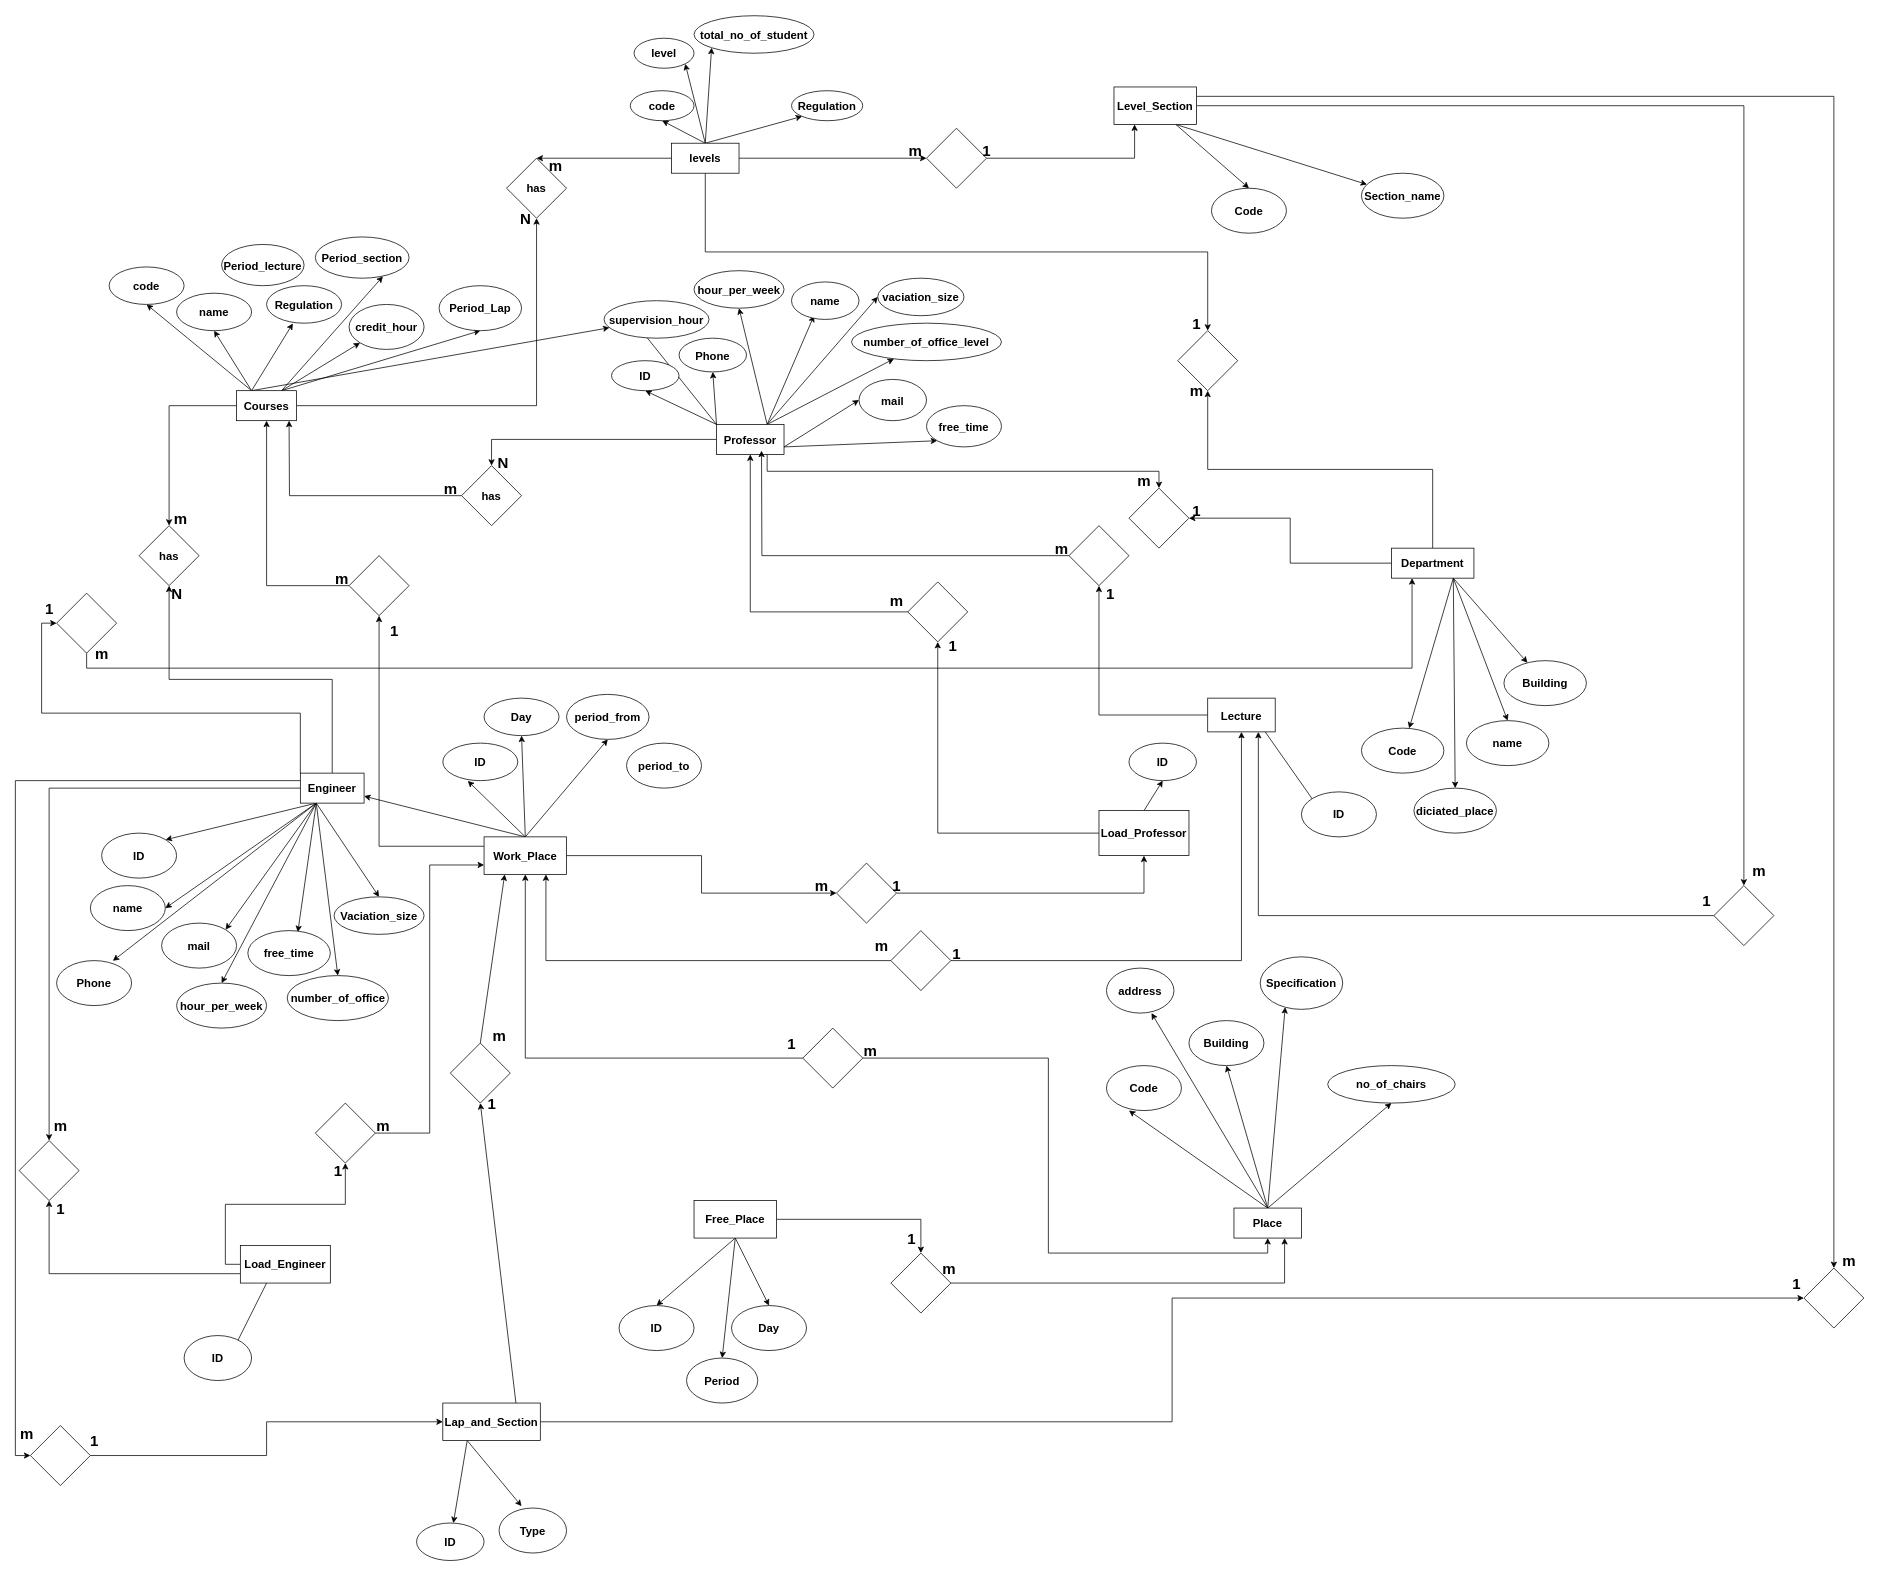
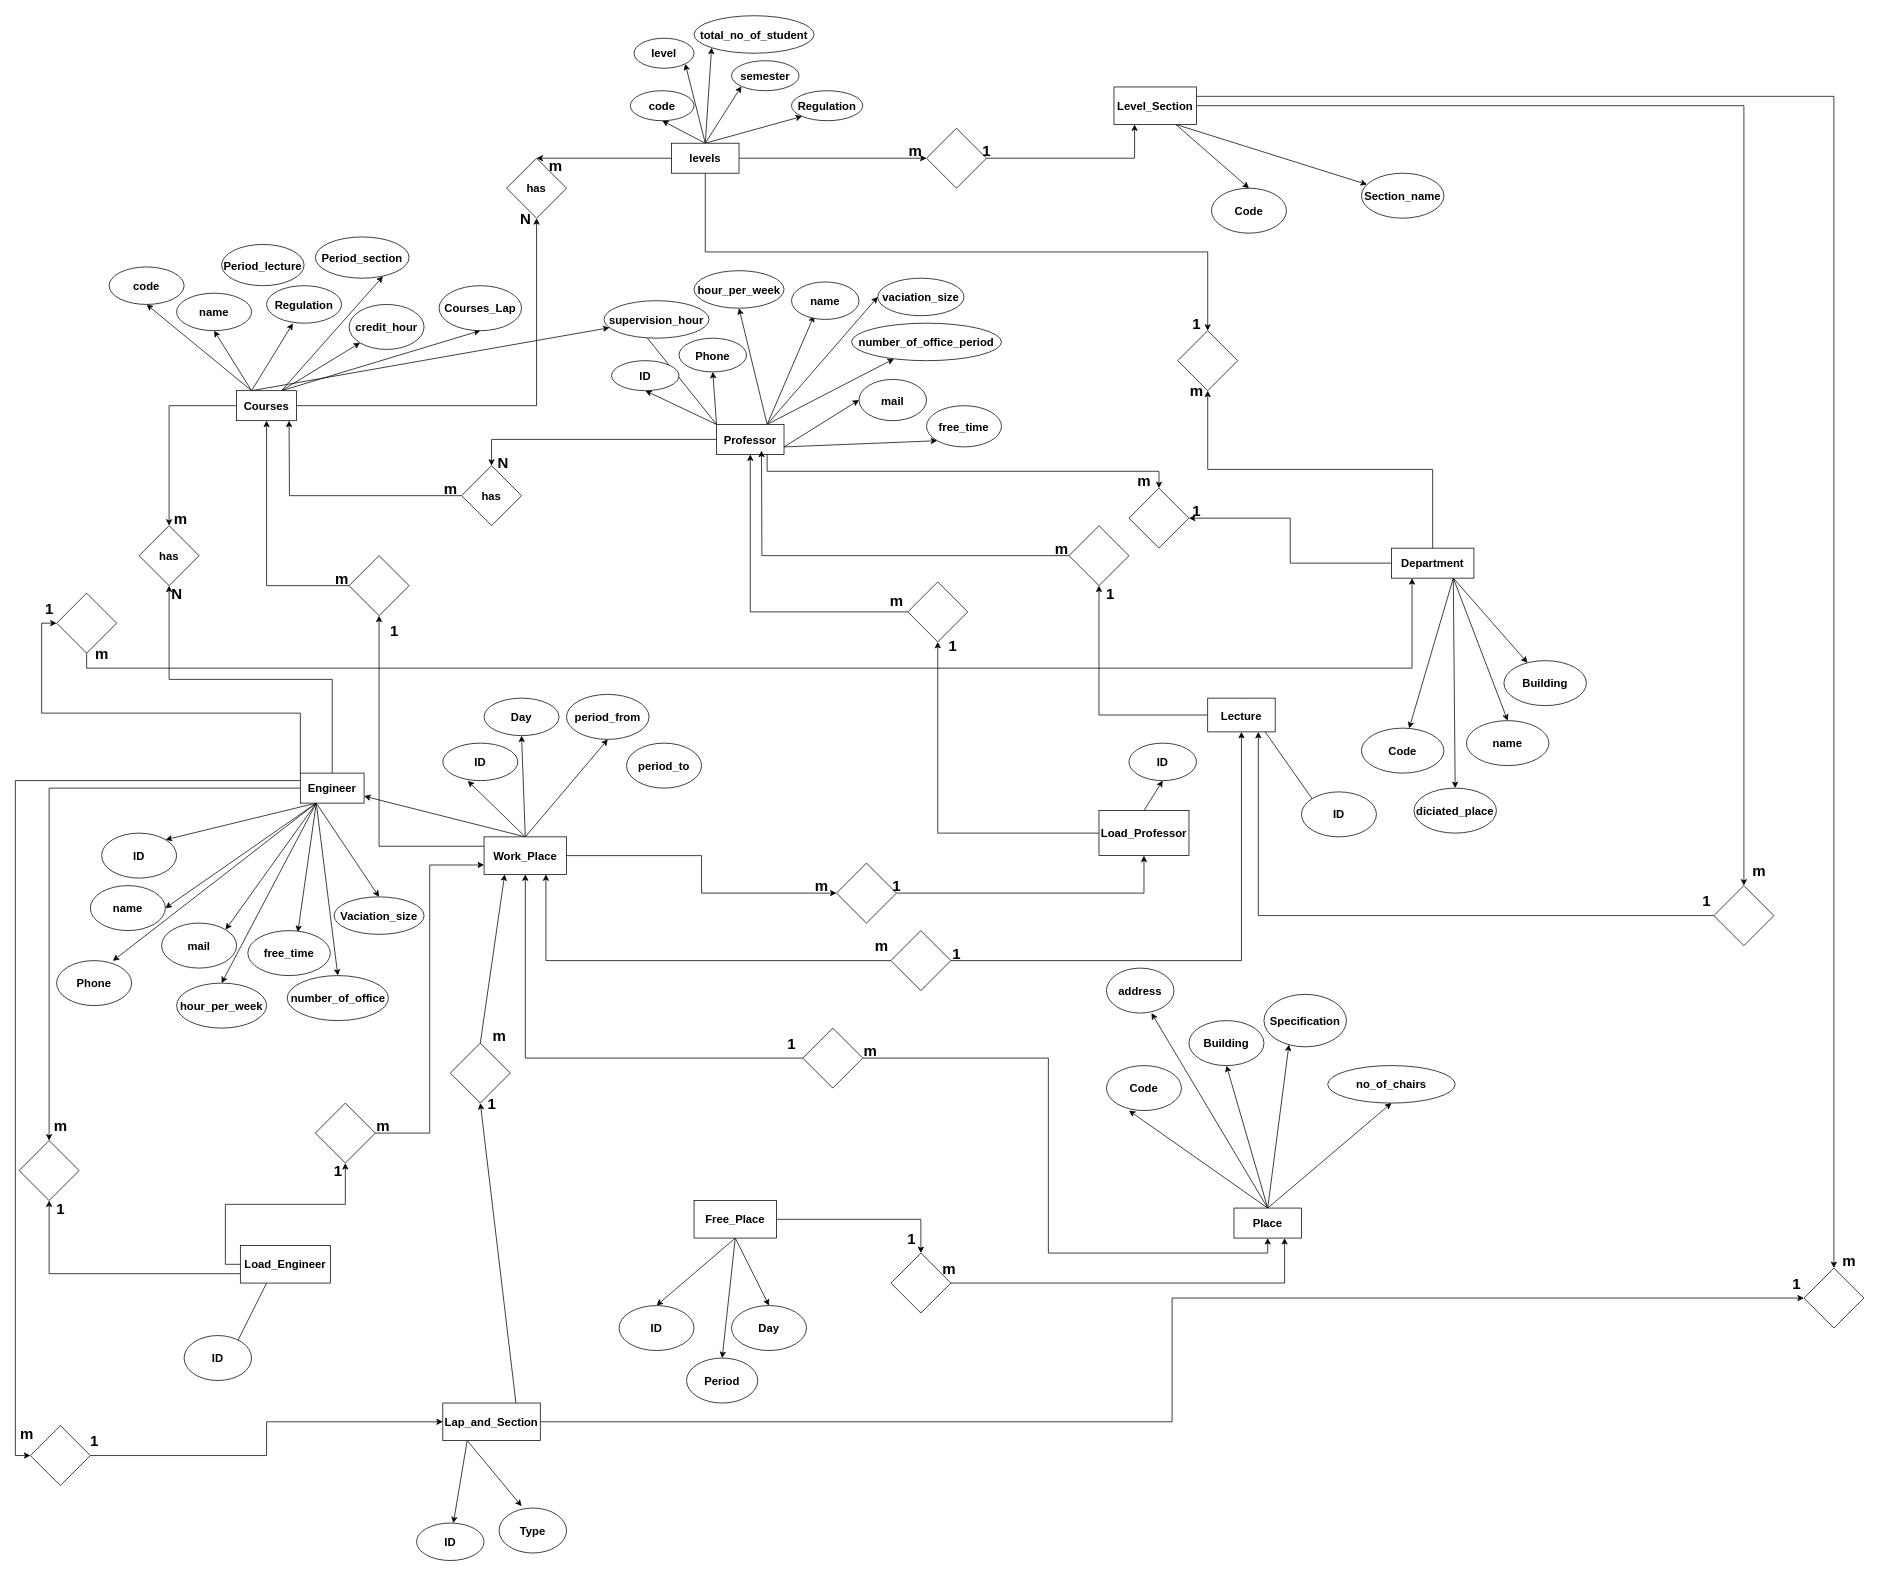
none -> (765, 75)
none -> (723, 116)
(480, 308) -> (480, 308)
(927, 342) -> (927, 342)
(1302, 983) -> (1305, 1020)
